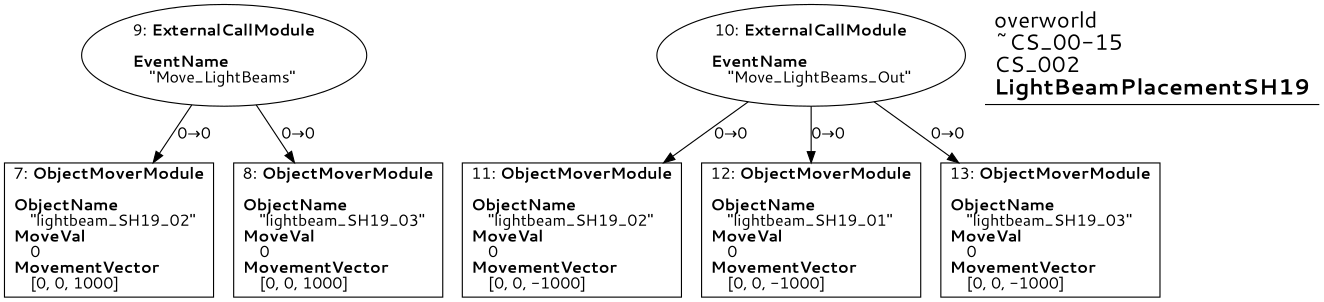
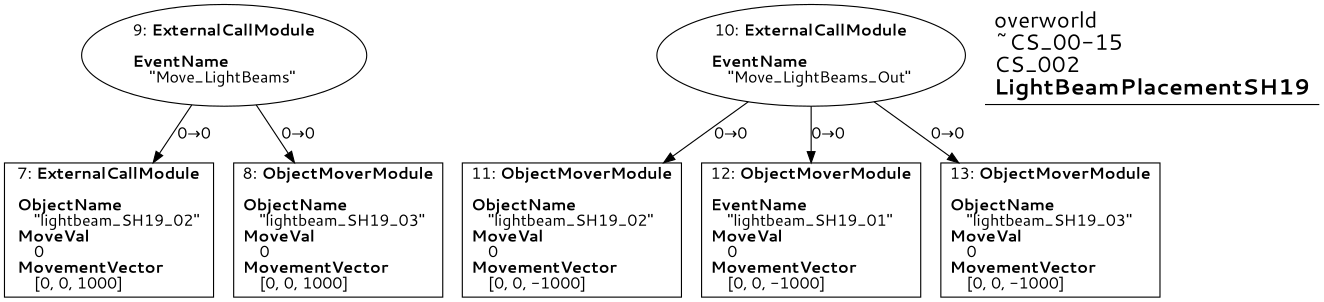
(119, 174) -> (119, 174)
(763, 205) -> (759, 205)
